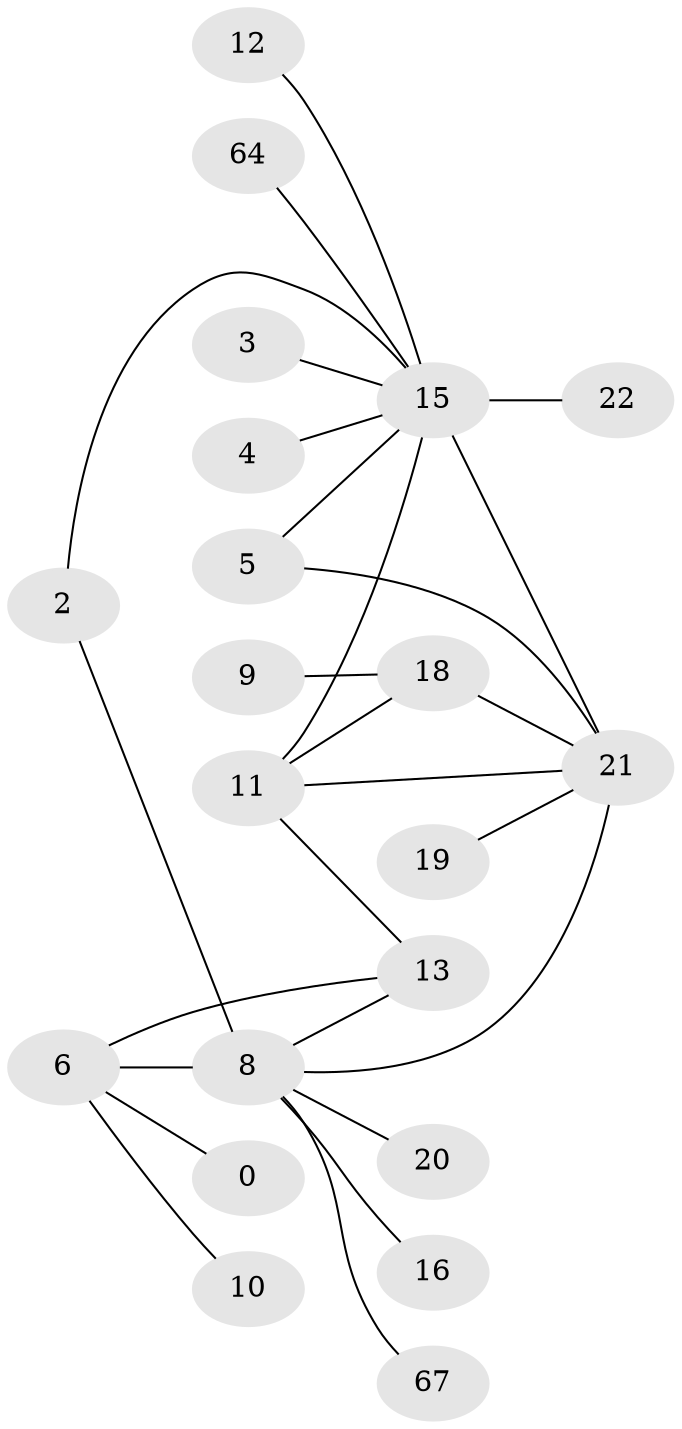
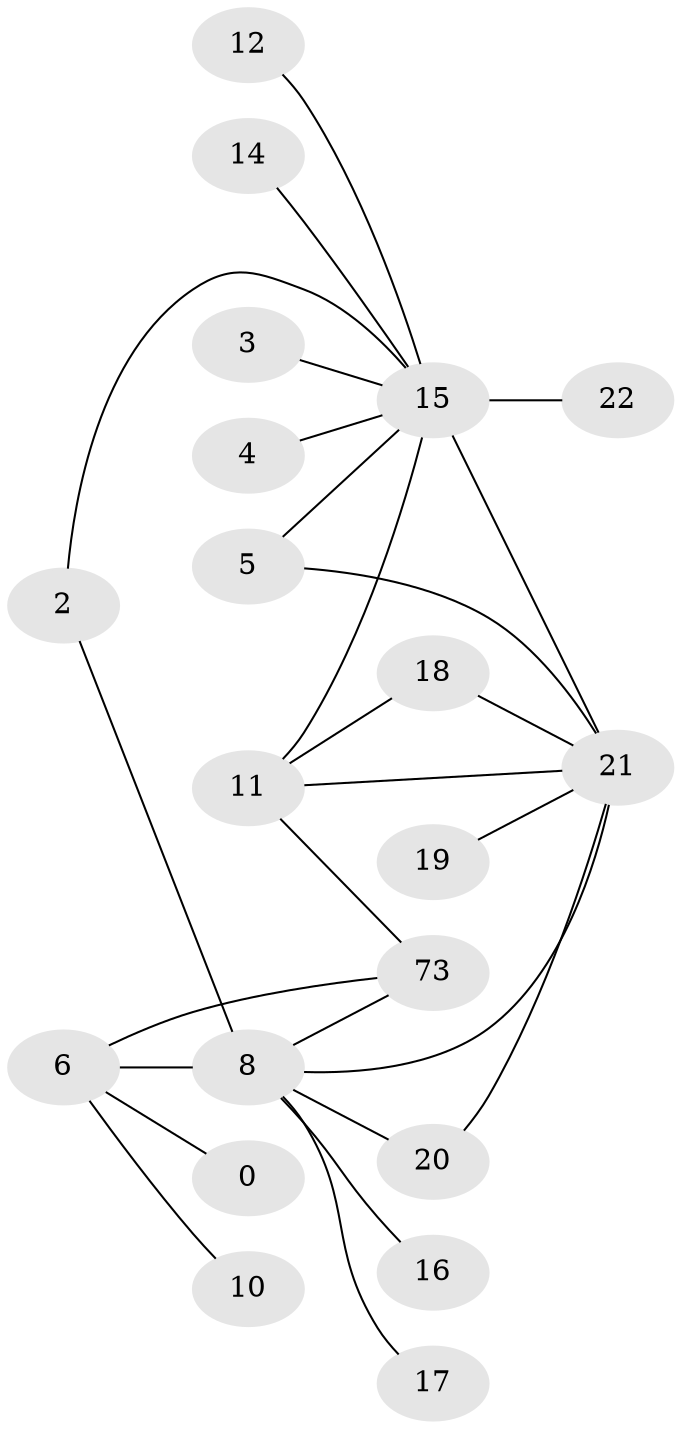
(248, 156) -> (248, 156)
(248, 677) -> none
(433, 973) -> (433, 973)
none -> (537, 998)
(433, 1384) -> (433, 1384)
